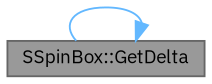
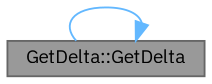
(106, 59) -> (106, 59)
